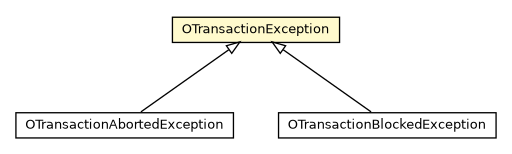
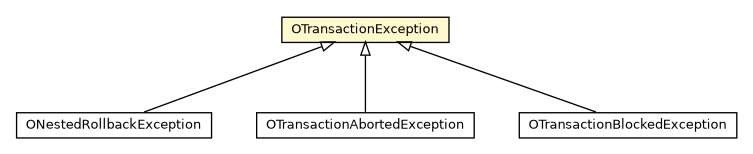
none -> (113, 125)
